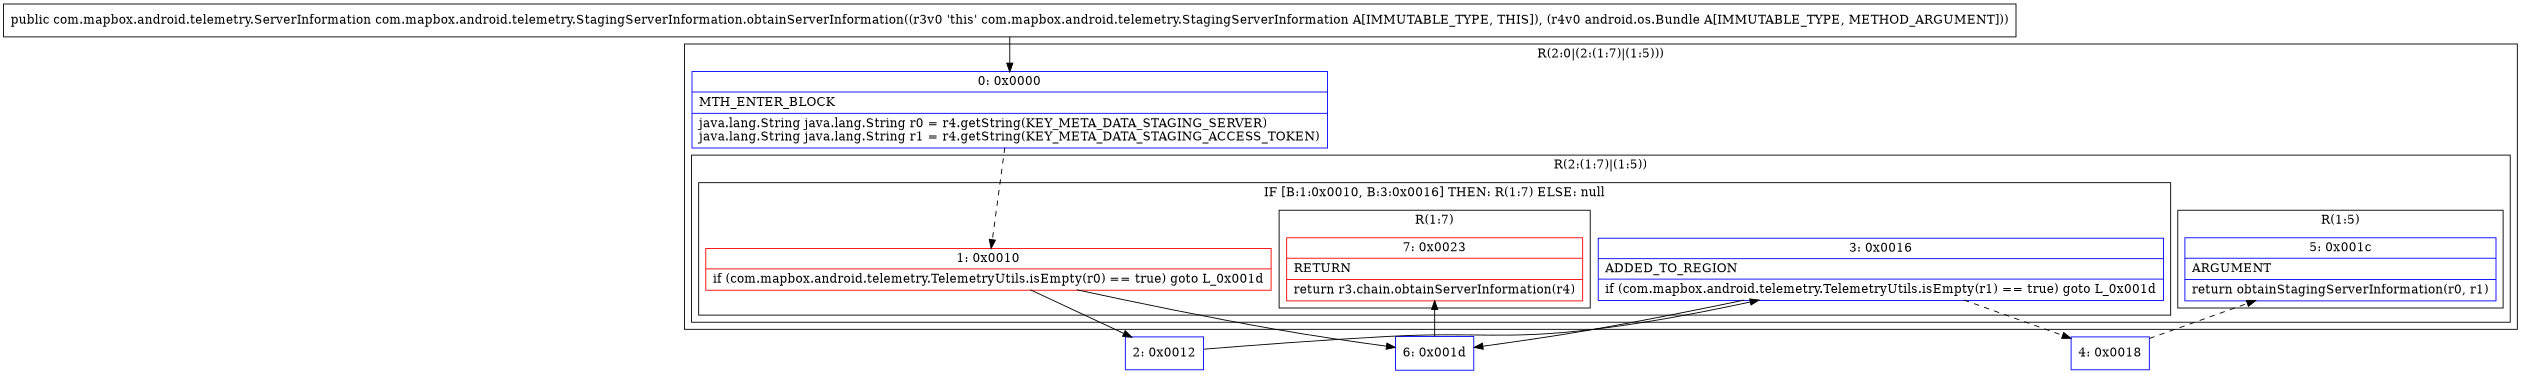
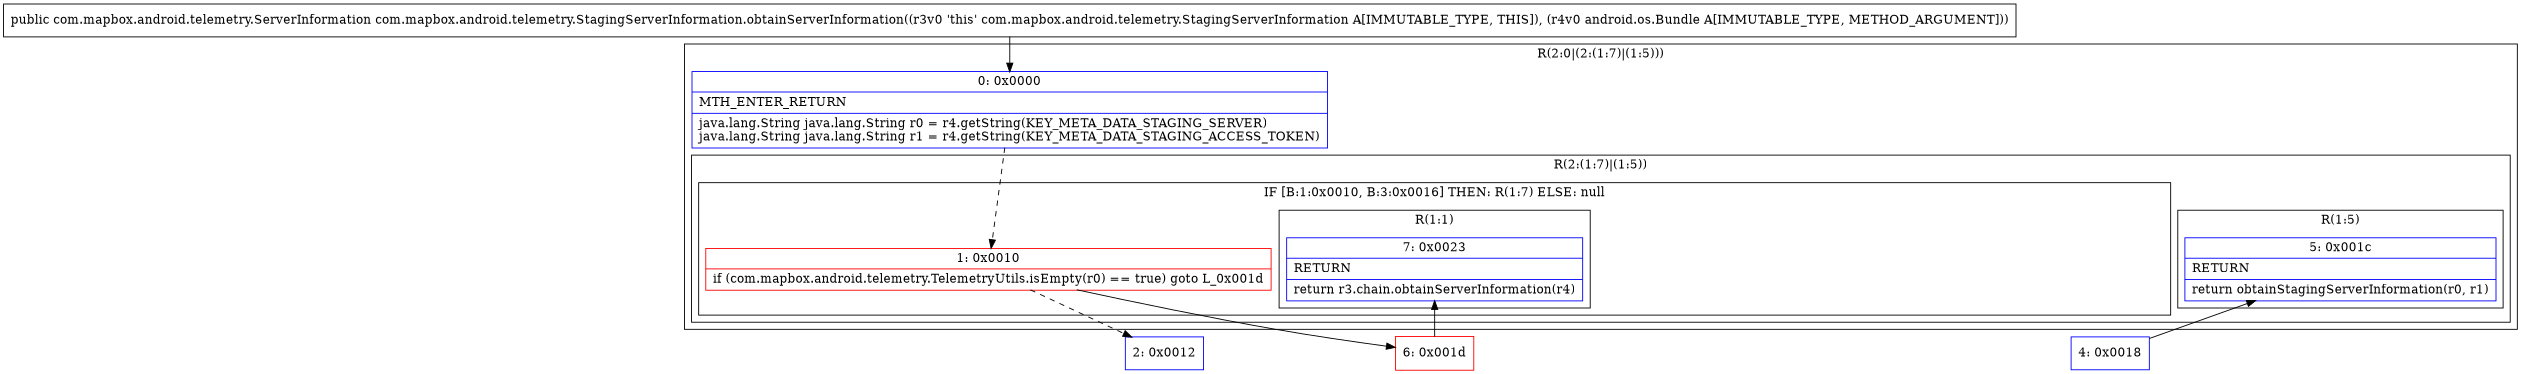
(768, 102) -> (773, 102)
(1435, 220) -> (1435, 220)
(2232, 268) -> (2221, 268)
(1435, 269) -> (1435, 269)
(1881, 269) -> none
(1072, 309) -> (1072, 309)
(2210, 317) -> (2210, 317)
(1435, 353) -> (1435, 353)
